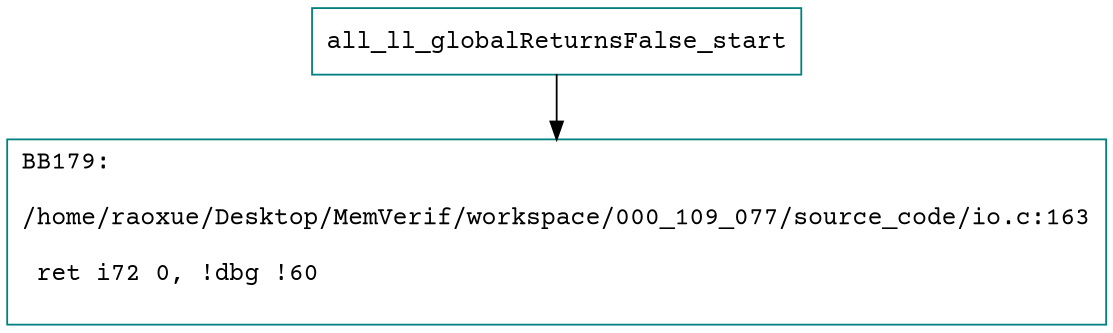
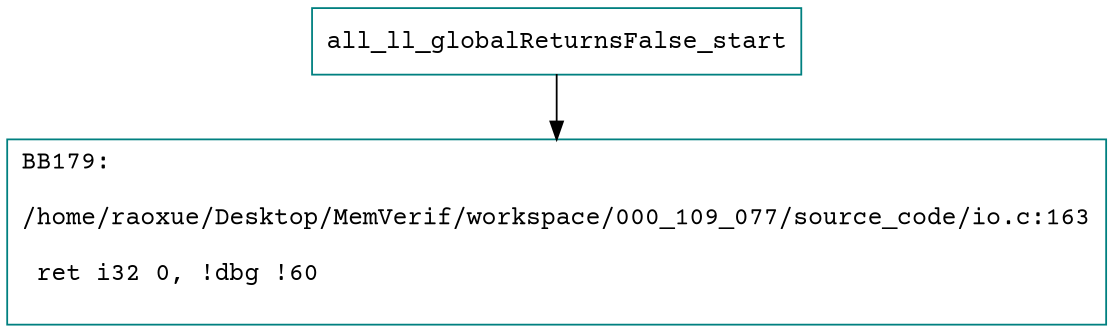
(171, 272) -> (171, 272)
